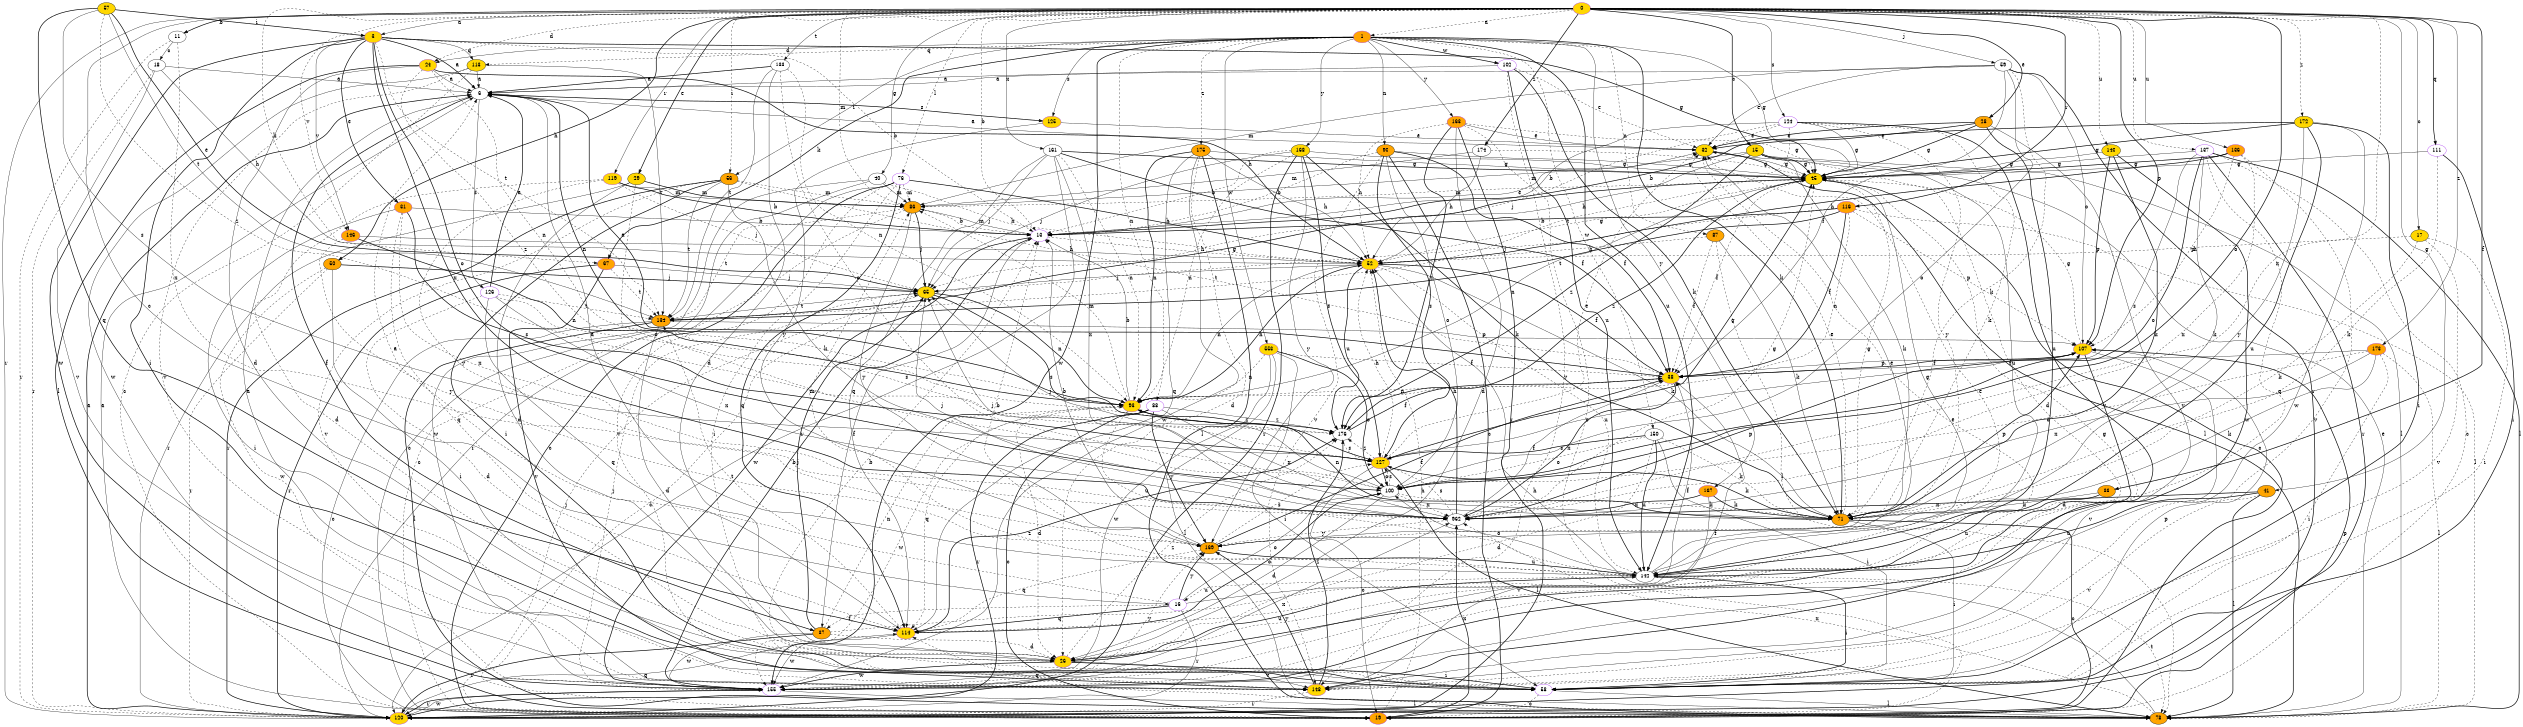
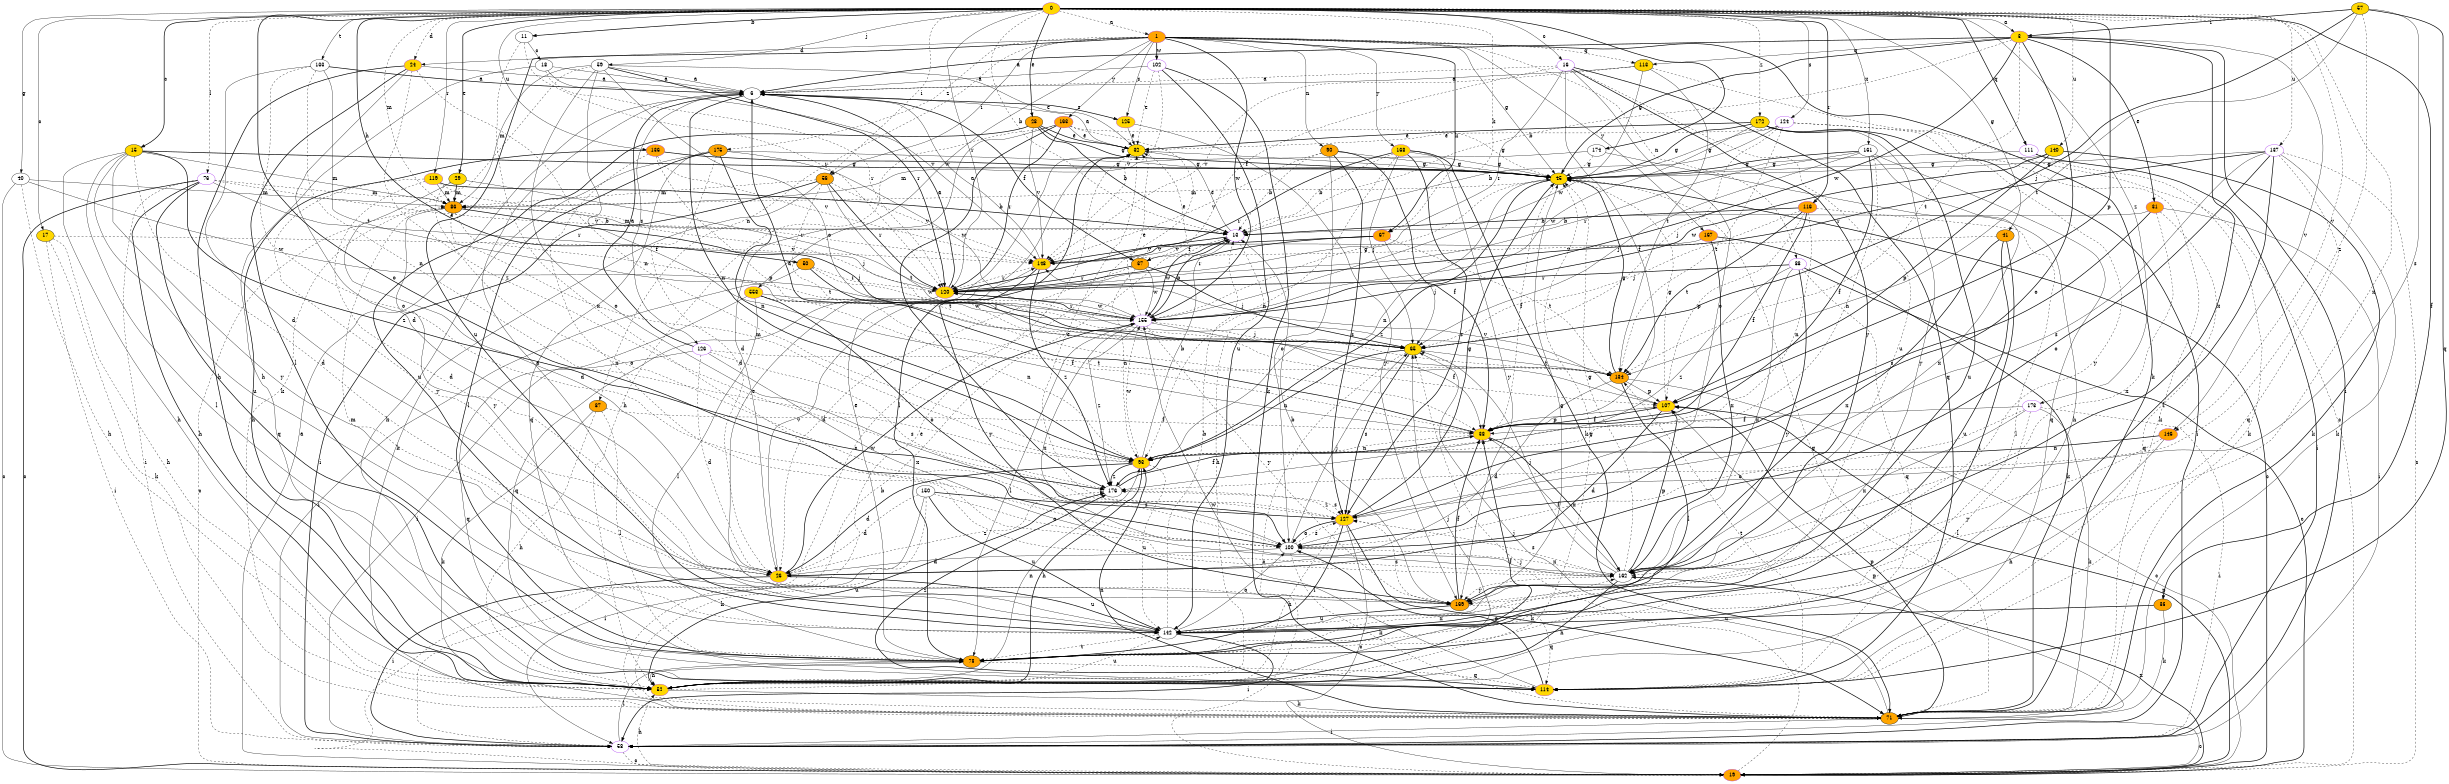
(207, 150) -> (2037, 179)
(1300, 150) -> (1401, 150)
(1567, 196) -> none
(1904, 349) -> (282, 378)
(2377, 349) -> (2032, 406)
none -> (1094, 391)
(1486, 470) -> none
(1030, 490) -> (974, 475)
(1456, 520) -> (1623, 576)
(1999, 562) -> (1123, 251)
(1410, 580) -> (1820, 516)
(2077, 636) -> (2191, 761)
